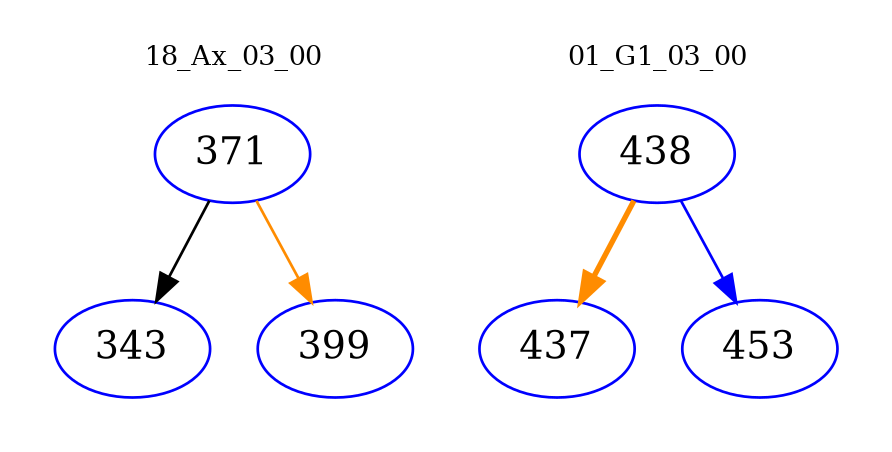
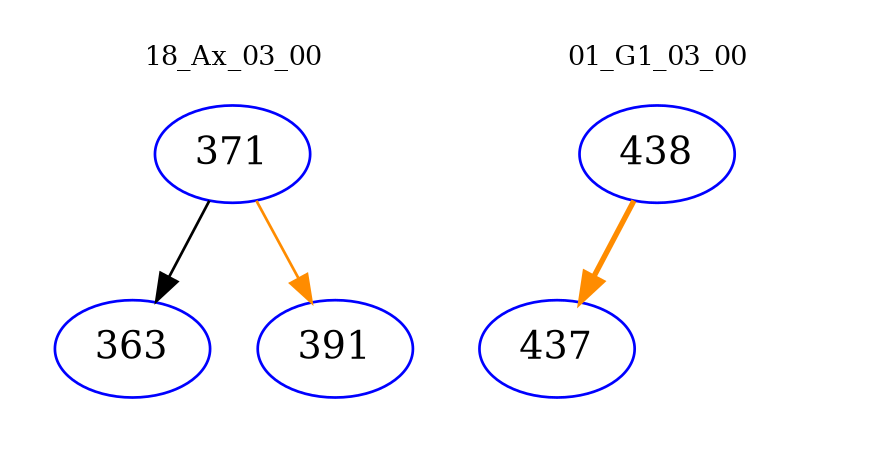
(133, 349) -> (133, 349)
(335, 349) -> (335, 349)
(760, 349) -> none
